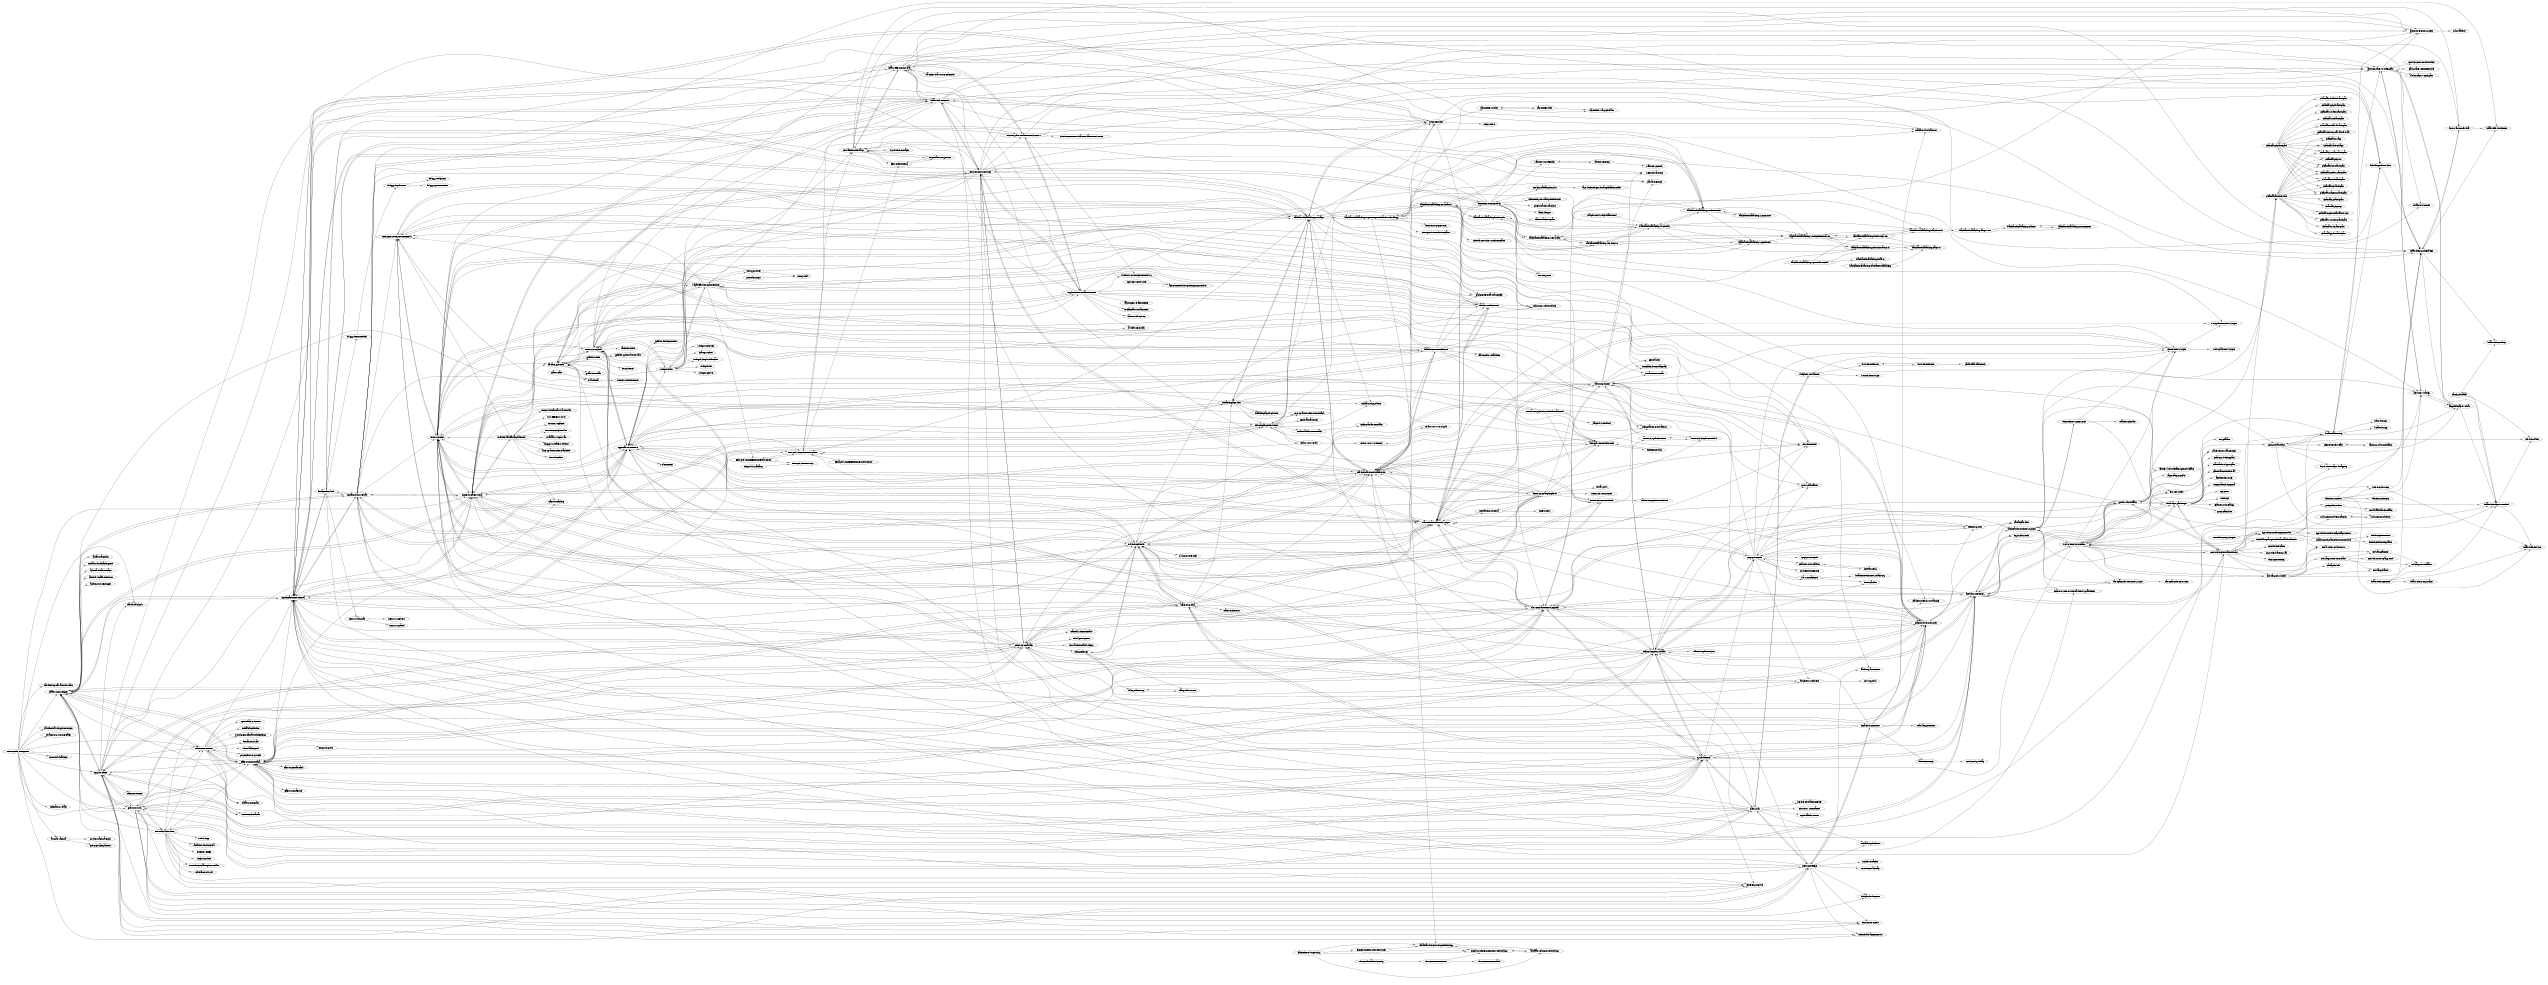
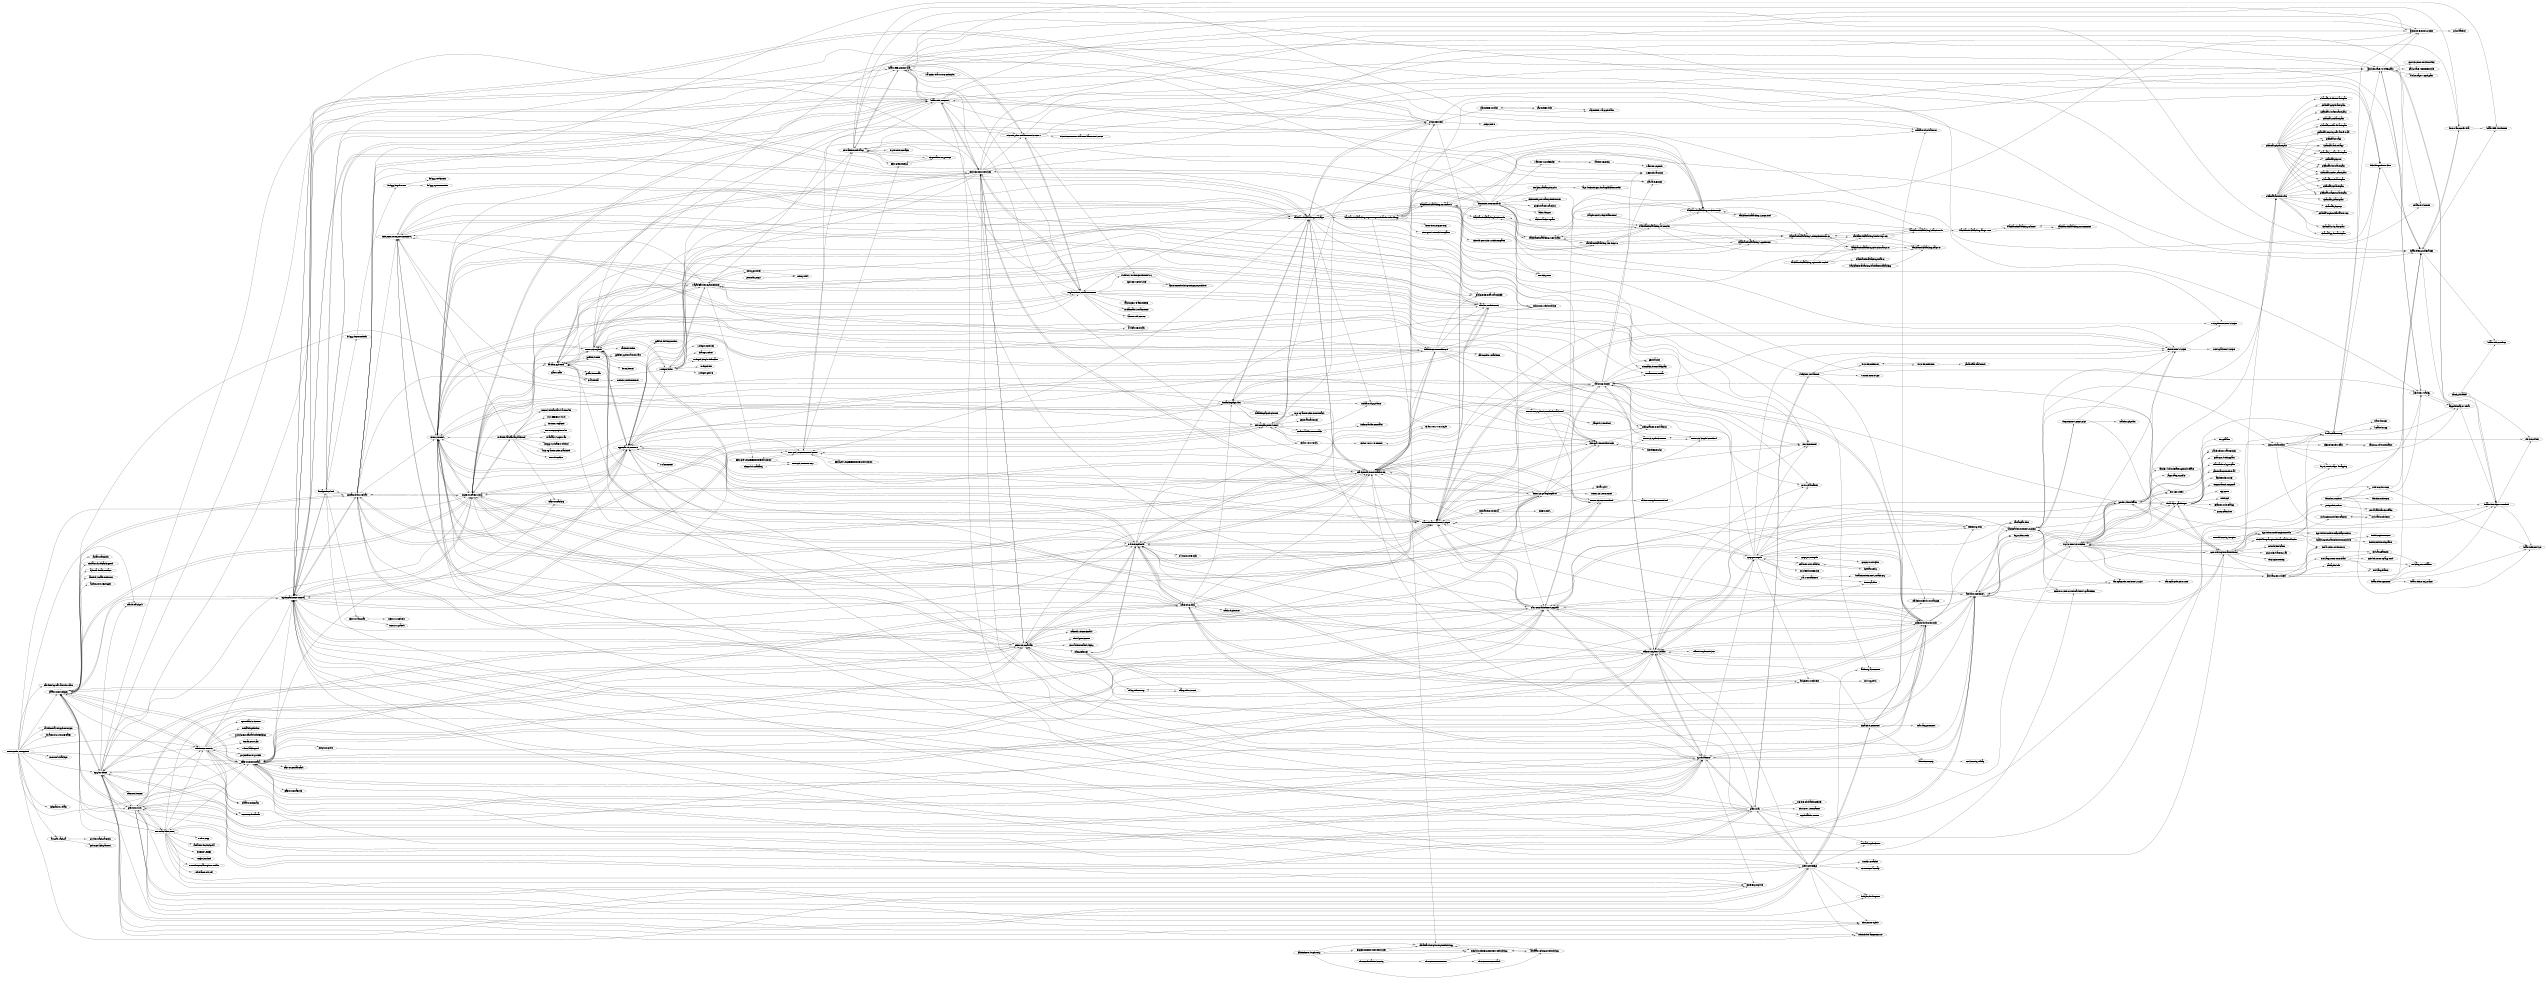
(2333, 220) -> none
(1654, 450) -> (1654, 450)
(2380, 517) -> (2380, 517)
none -> (1870, 562)
